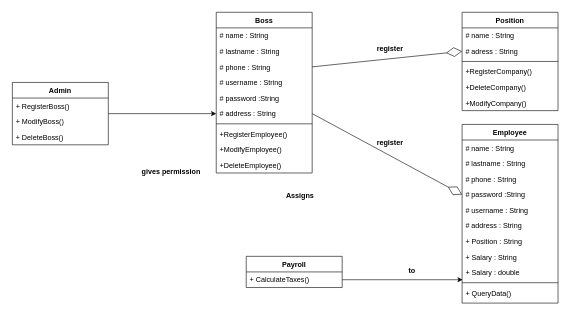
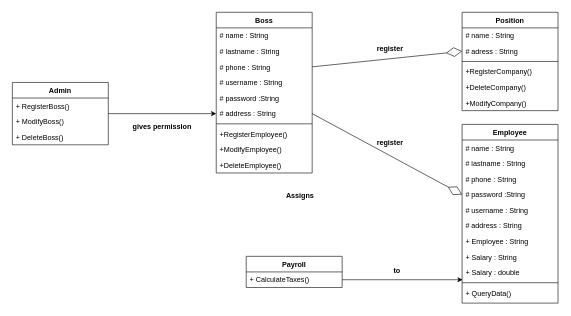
(171, 171) -> (162, 126)
(497, 242) -> (498, 242)
(411, 270) -> (396, 270)
